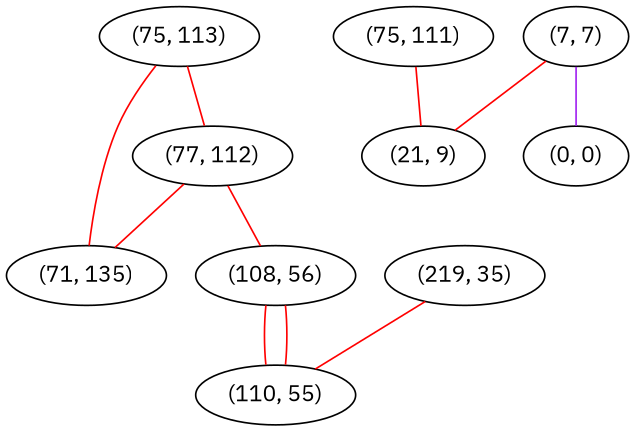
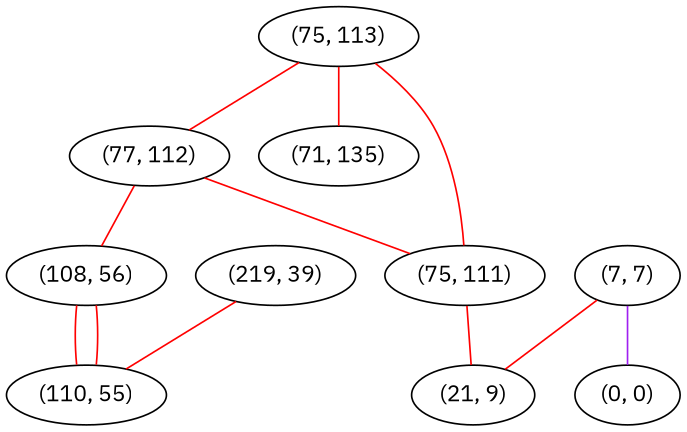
none -> (442, 143)
(149, 216) -> (307, 216)
(465, 276) -> (276, 276)
